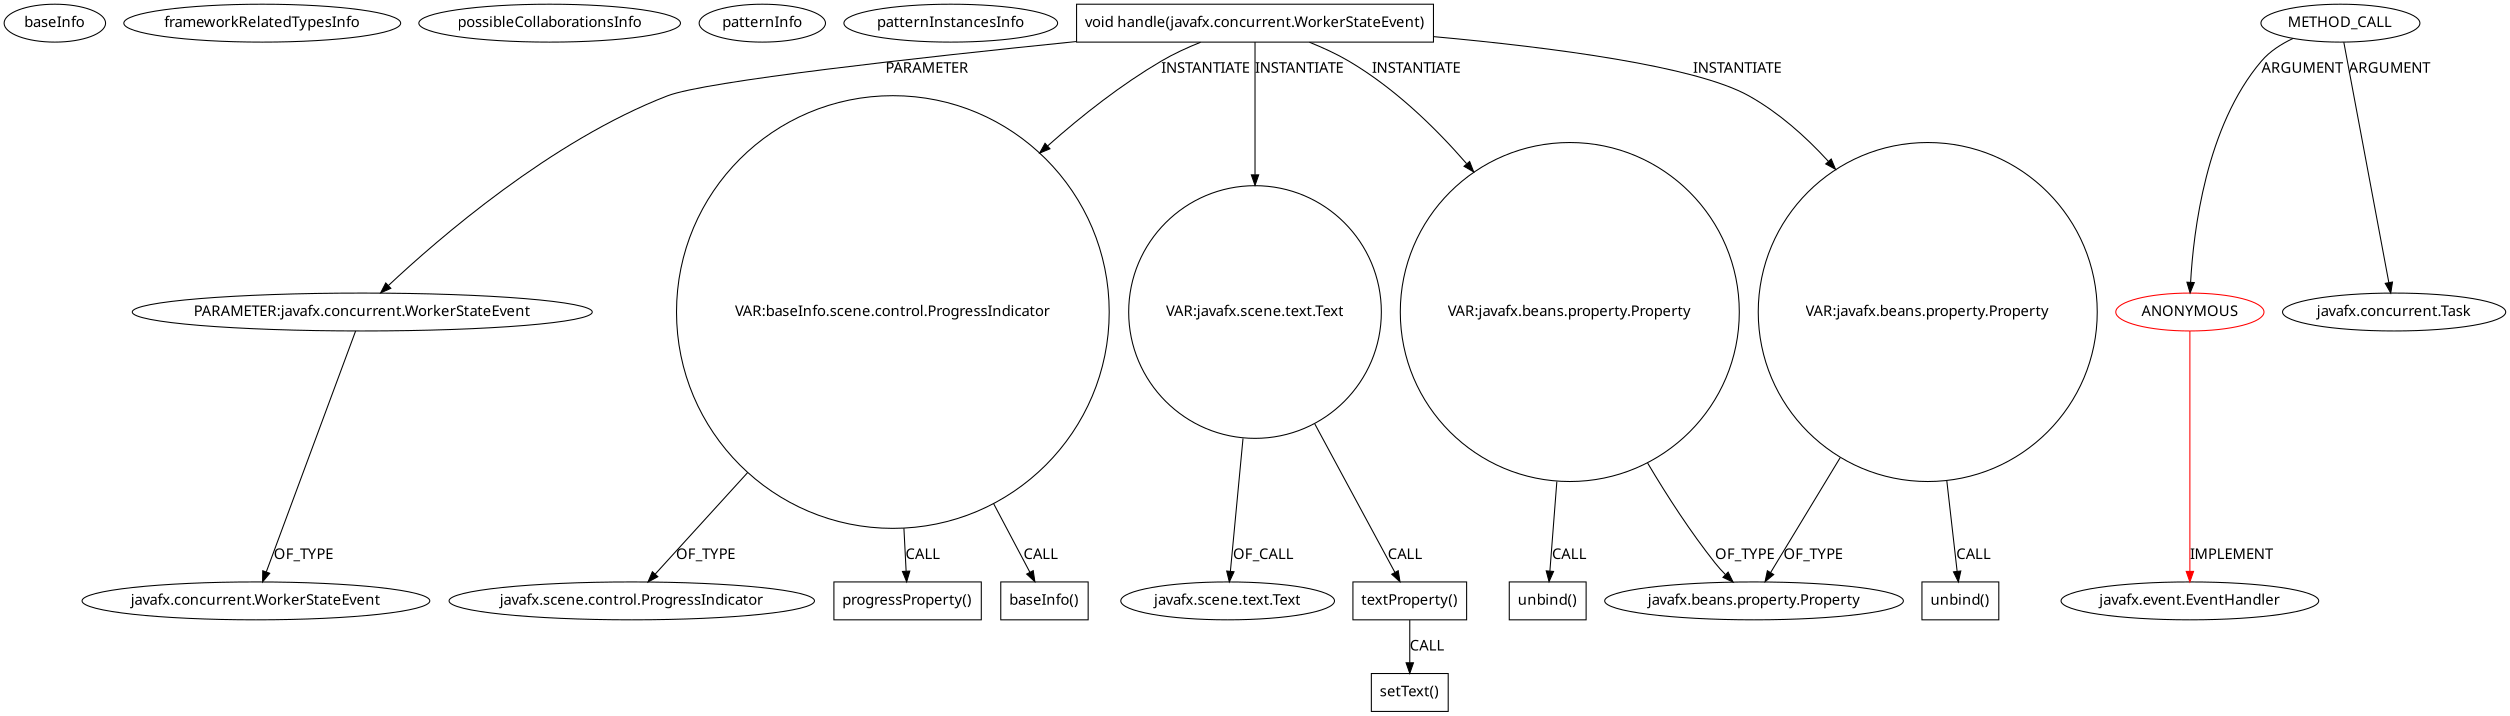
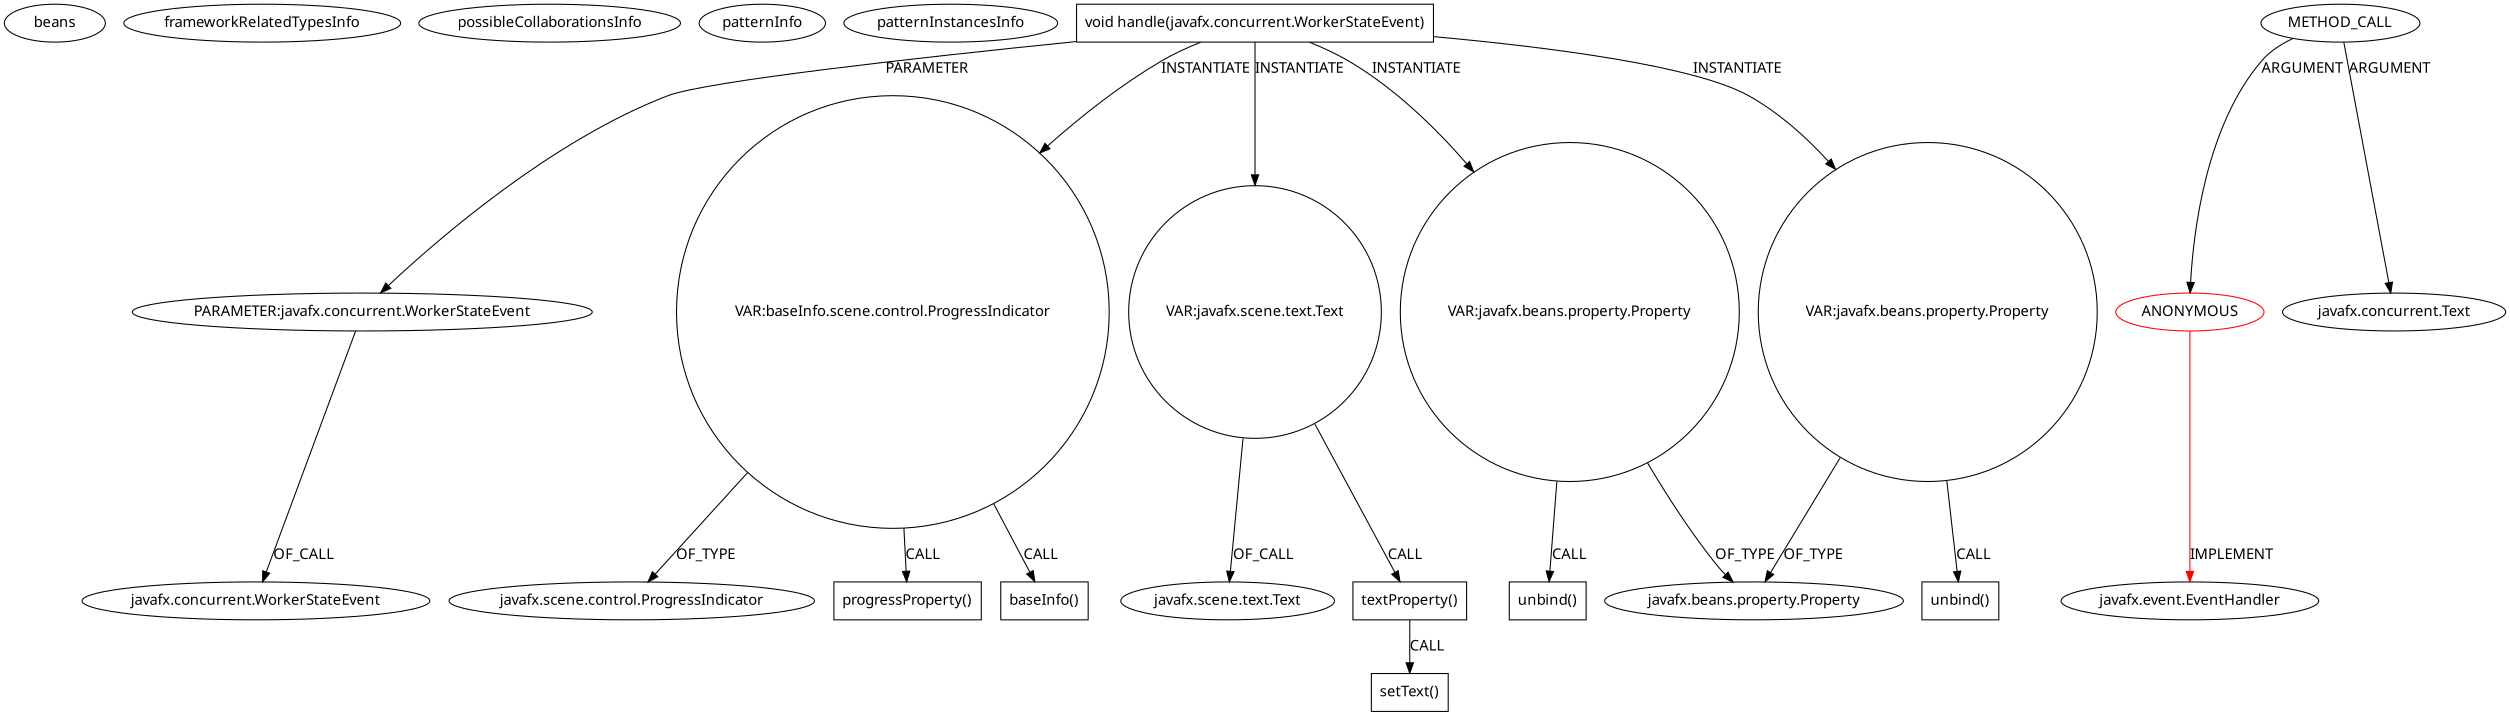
(55, 23) -> (55, 23)
(2394, 312) -> (2394, 312)
(304, 555) -> (304, 555)
